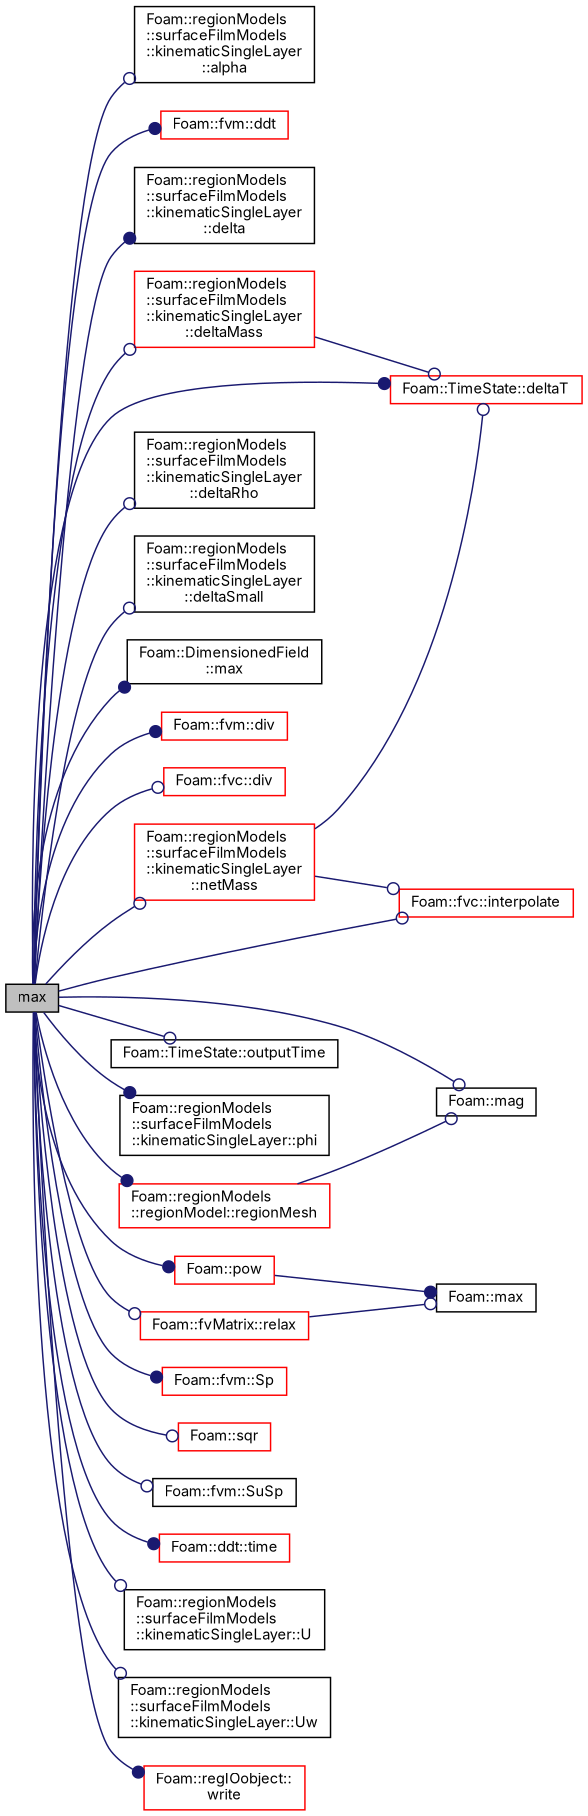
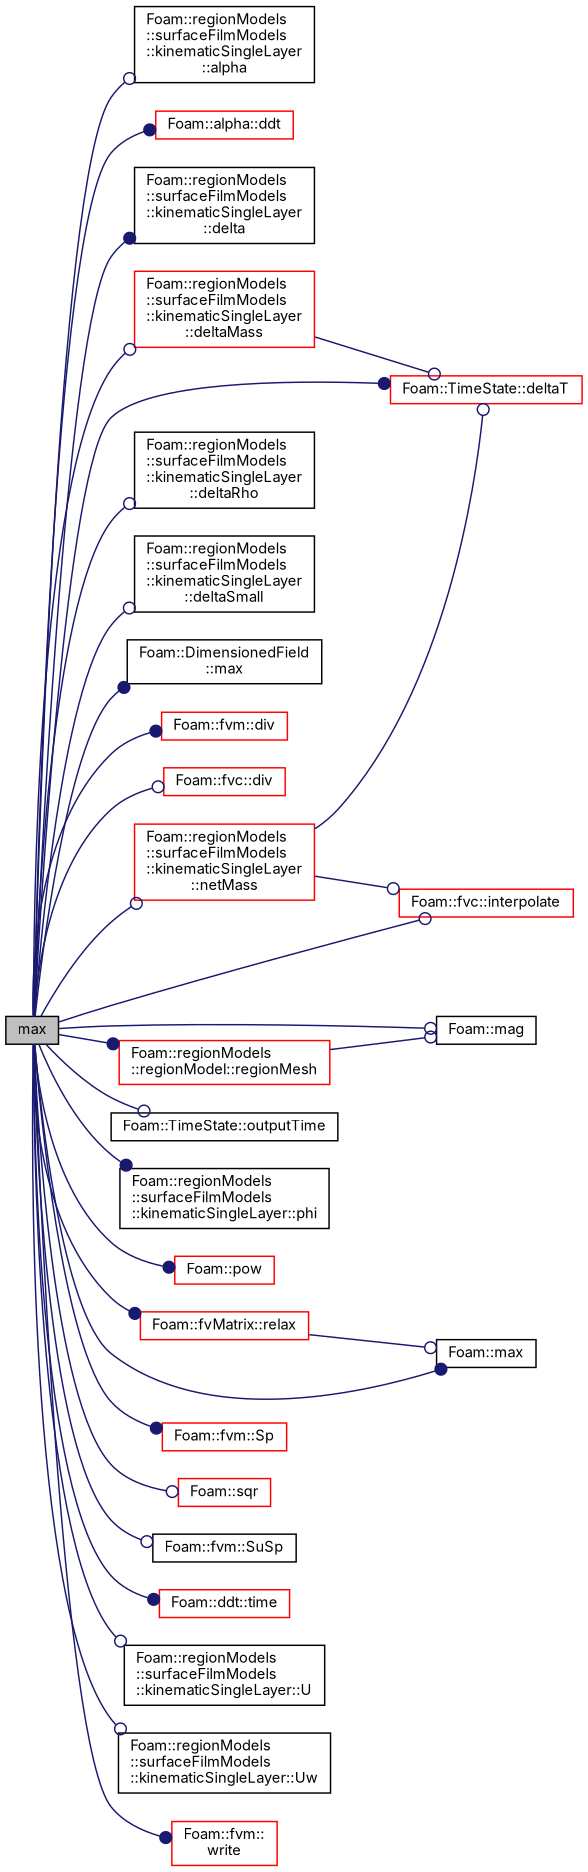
(224, 125) -> (224, 125)
(70, 1201) -> (77, 1251)
(350, 1283) -> (117, 1357)
(224, 1788) -> (224, 1843)
